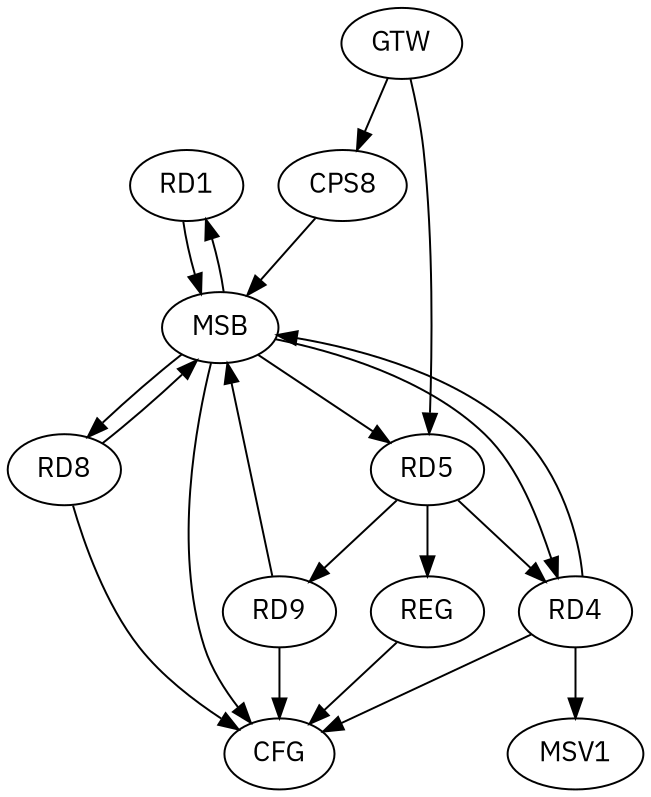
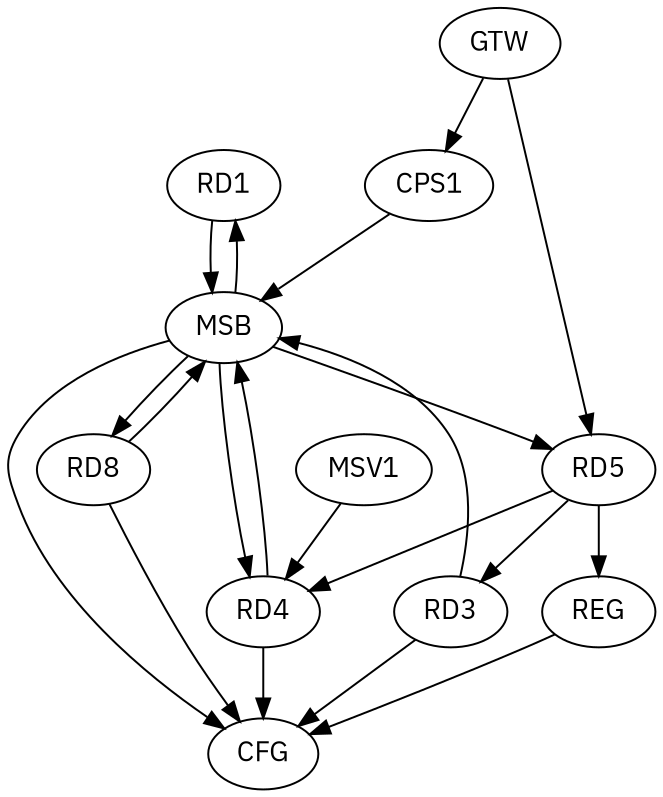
(343, 186) -> (429, 186)
(279, 612) -> (451, 612)
(576, 673) -> (319, 533)
